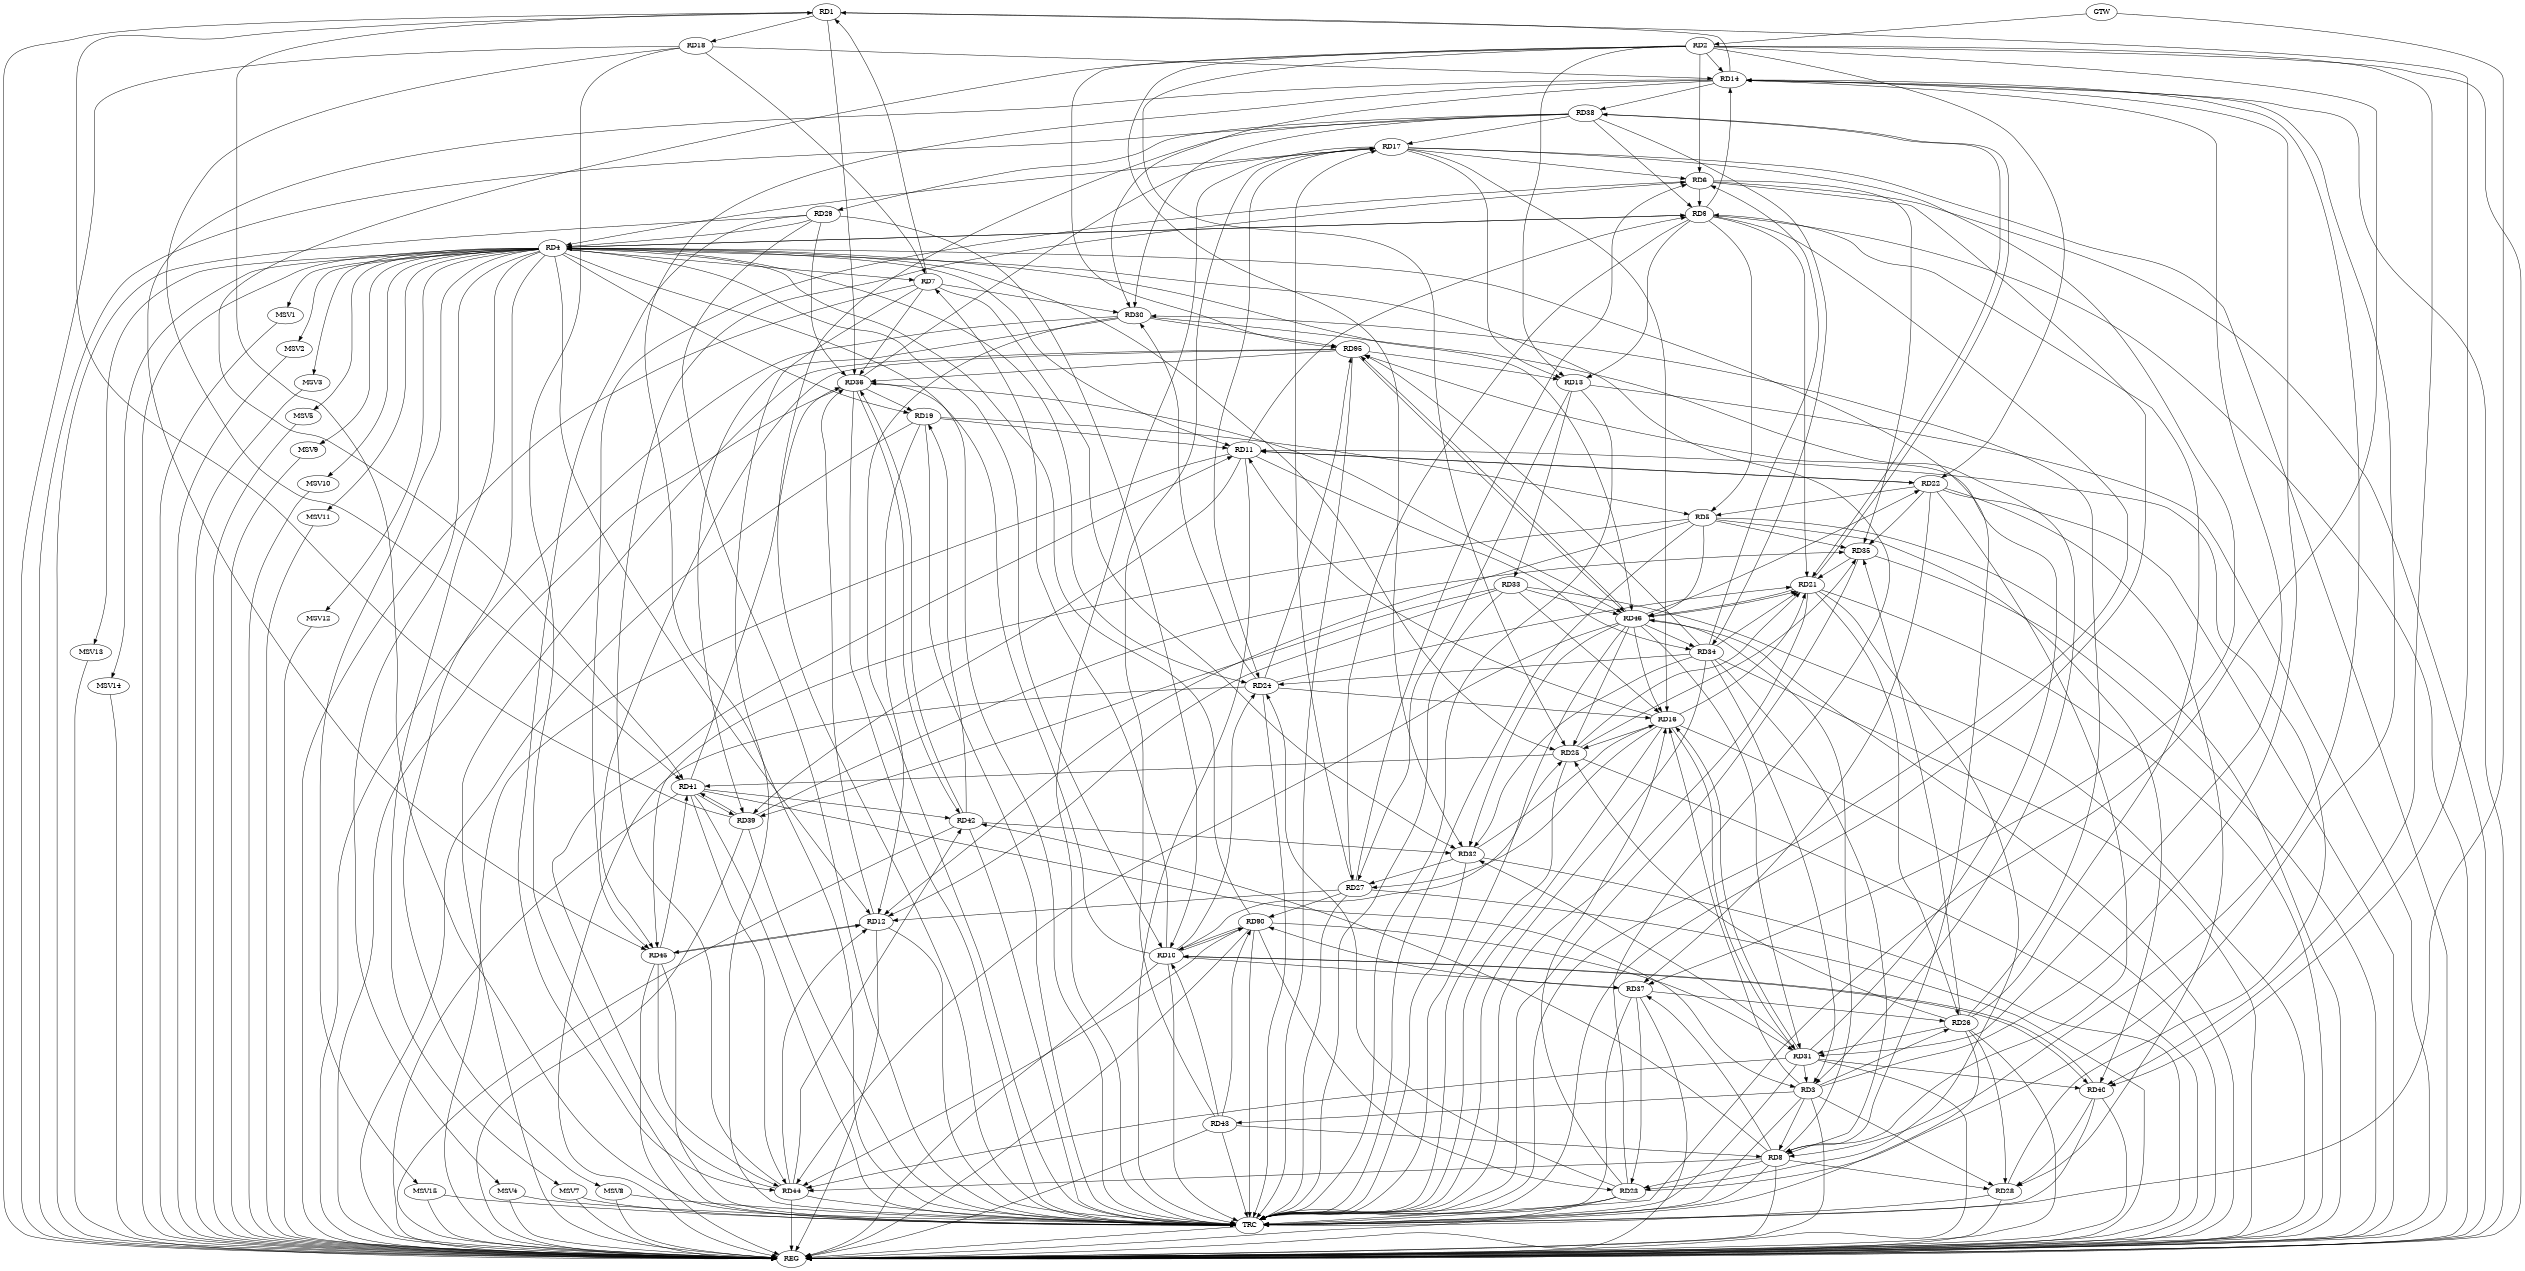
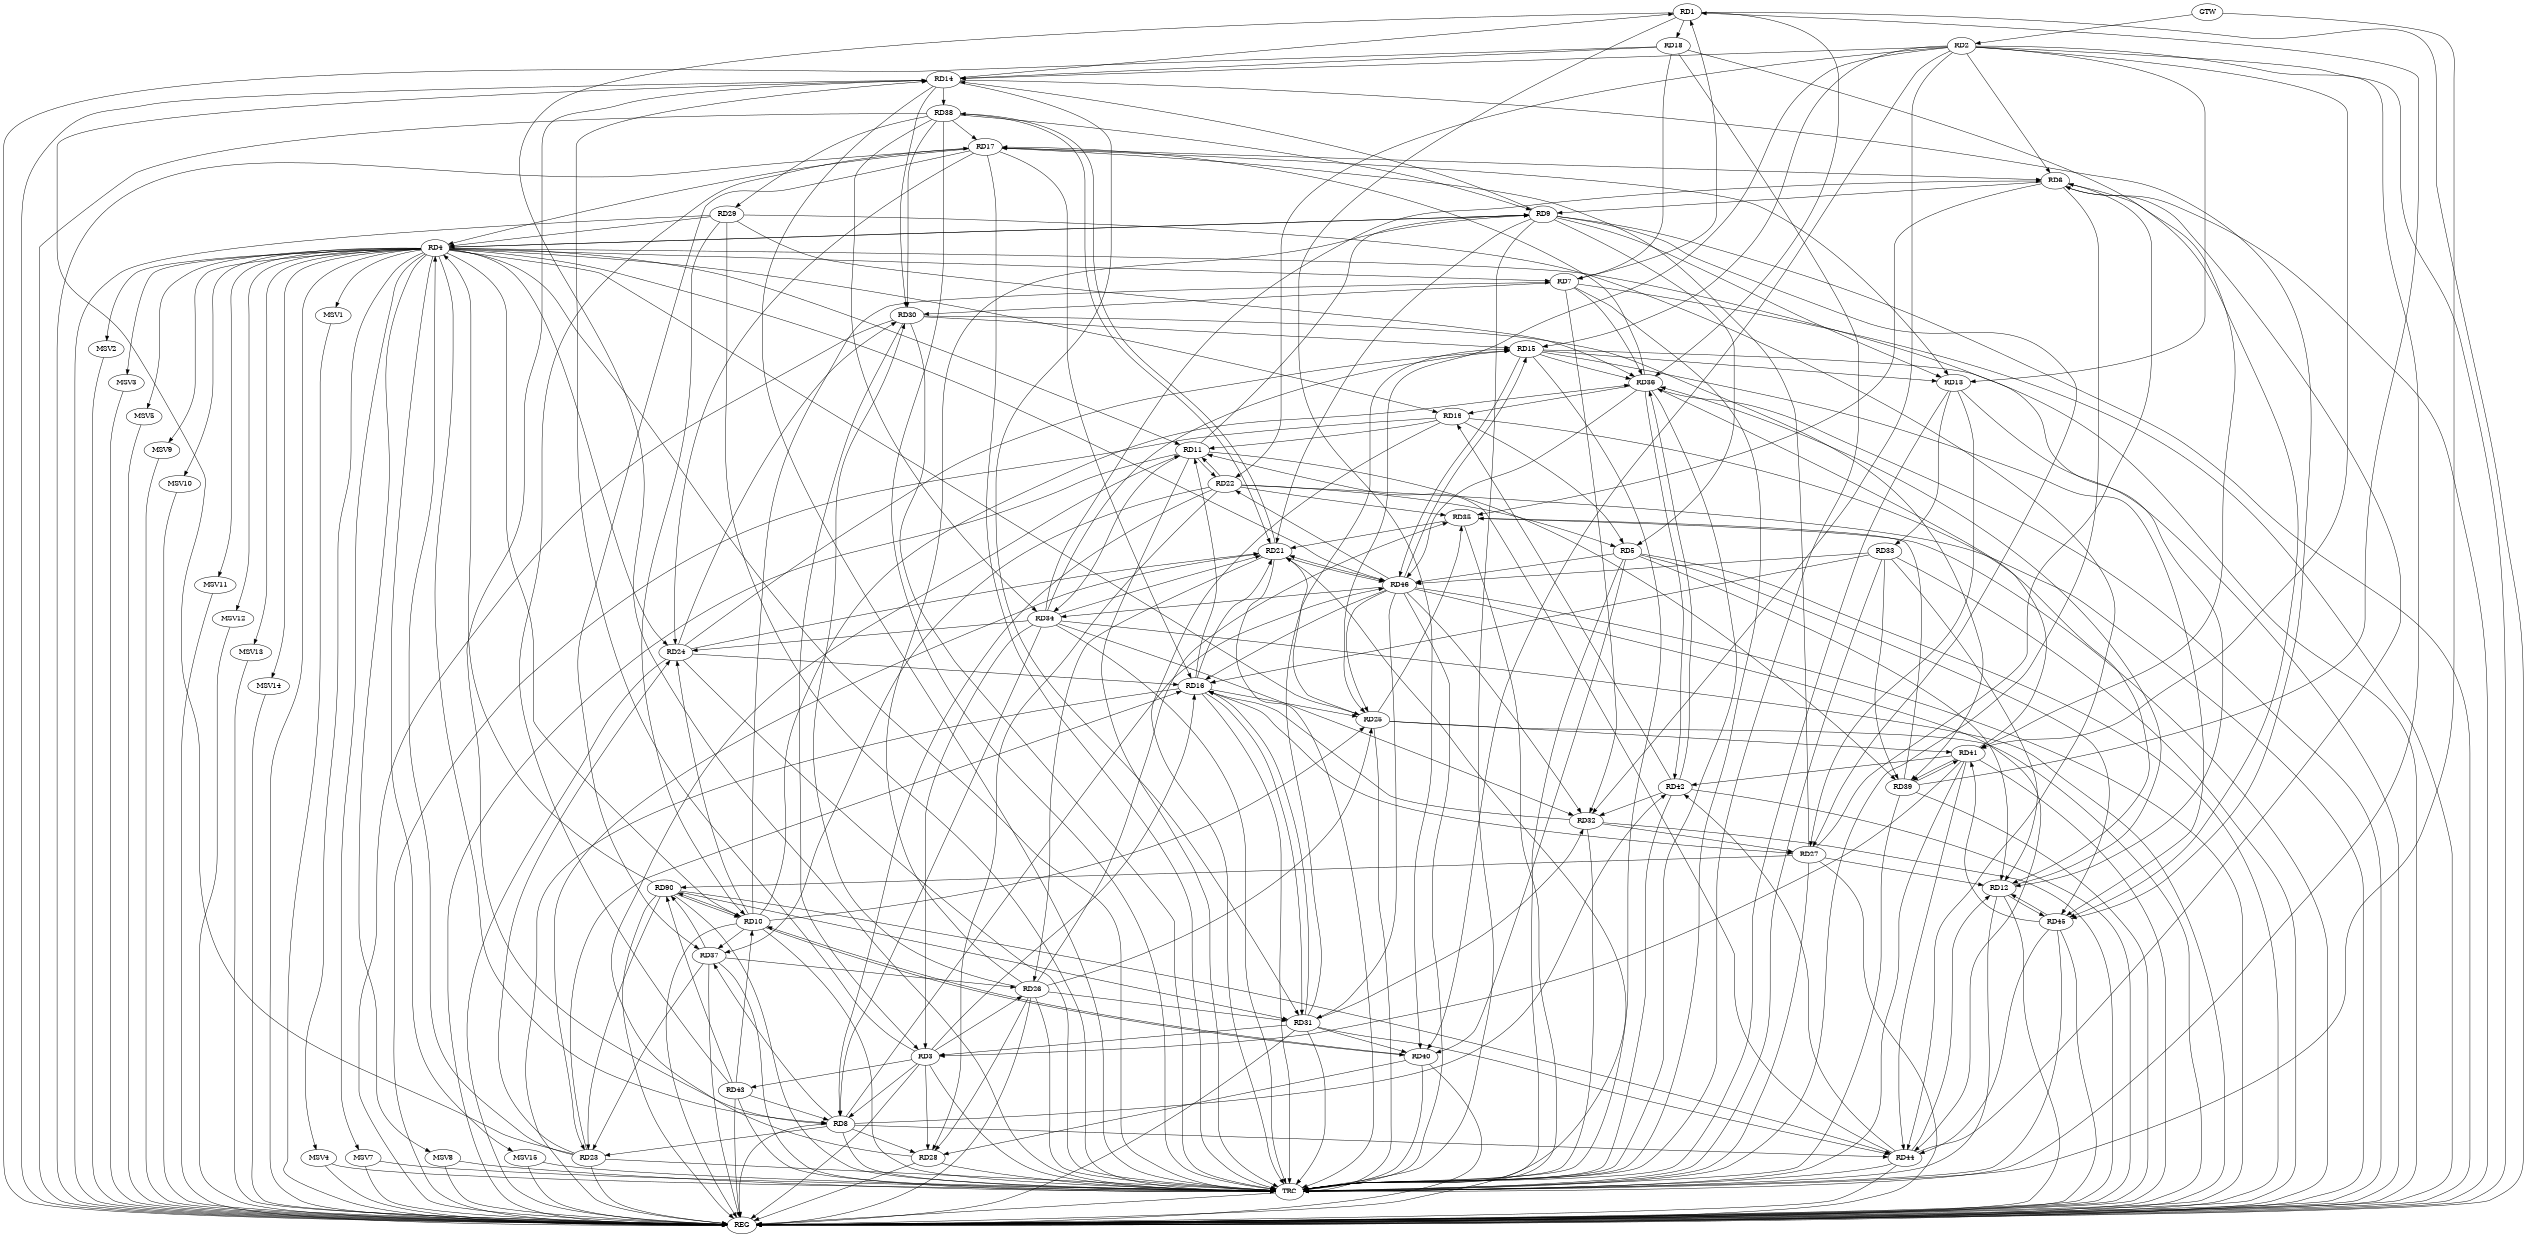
(1353, 349) -> (1526, 349)
(1778, 534) -> none
